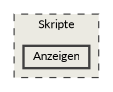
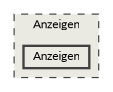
(56, 25) -> (56, 25)
